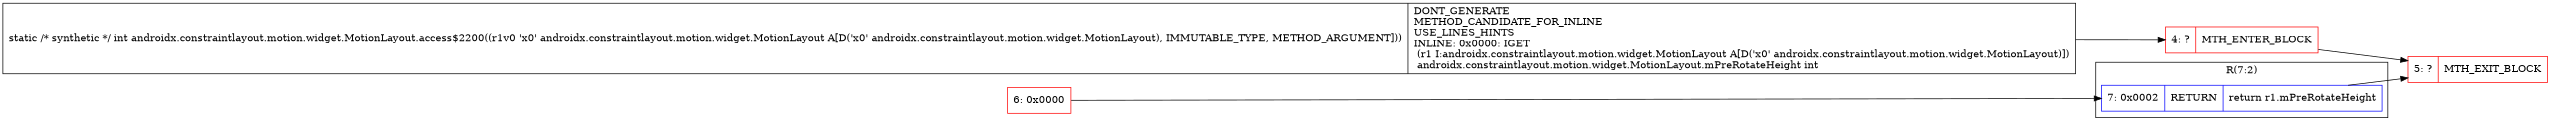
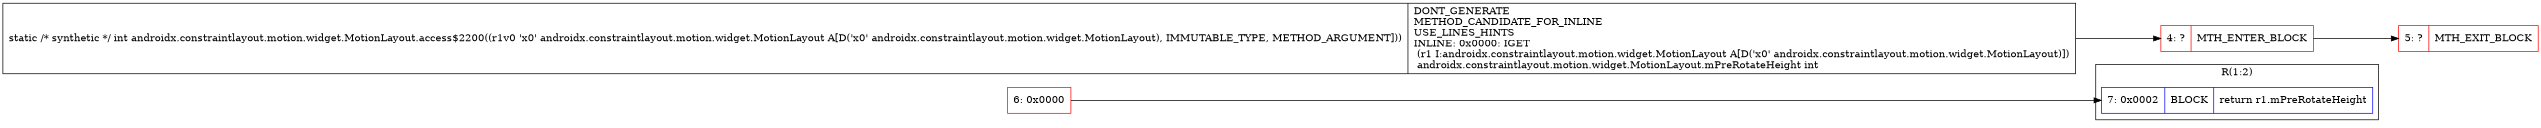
(2242, 71) -> (2237, 73)
(2374, 82) -> none
(2194, 98) -> (2189, 100)
